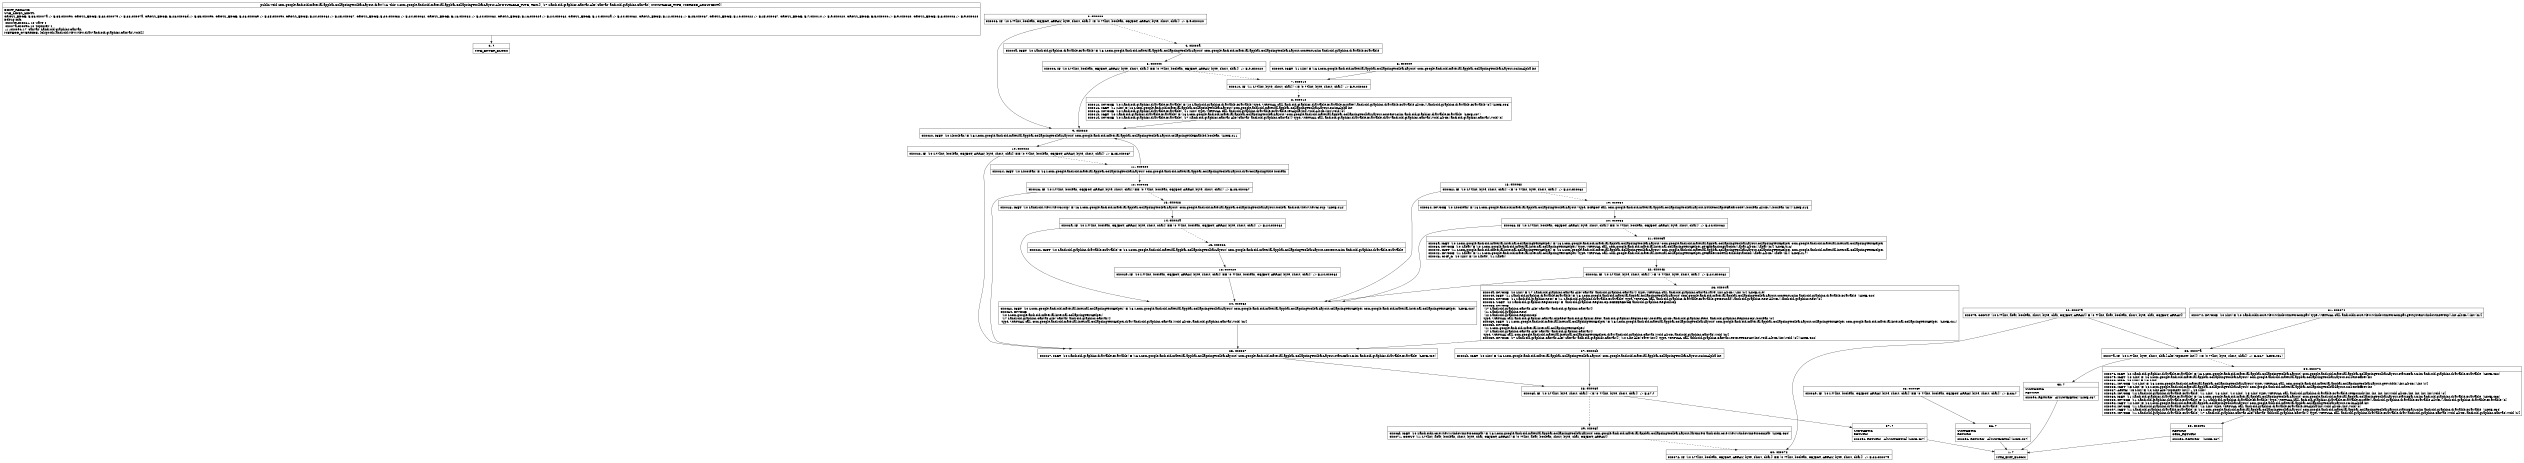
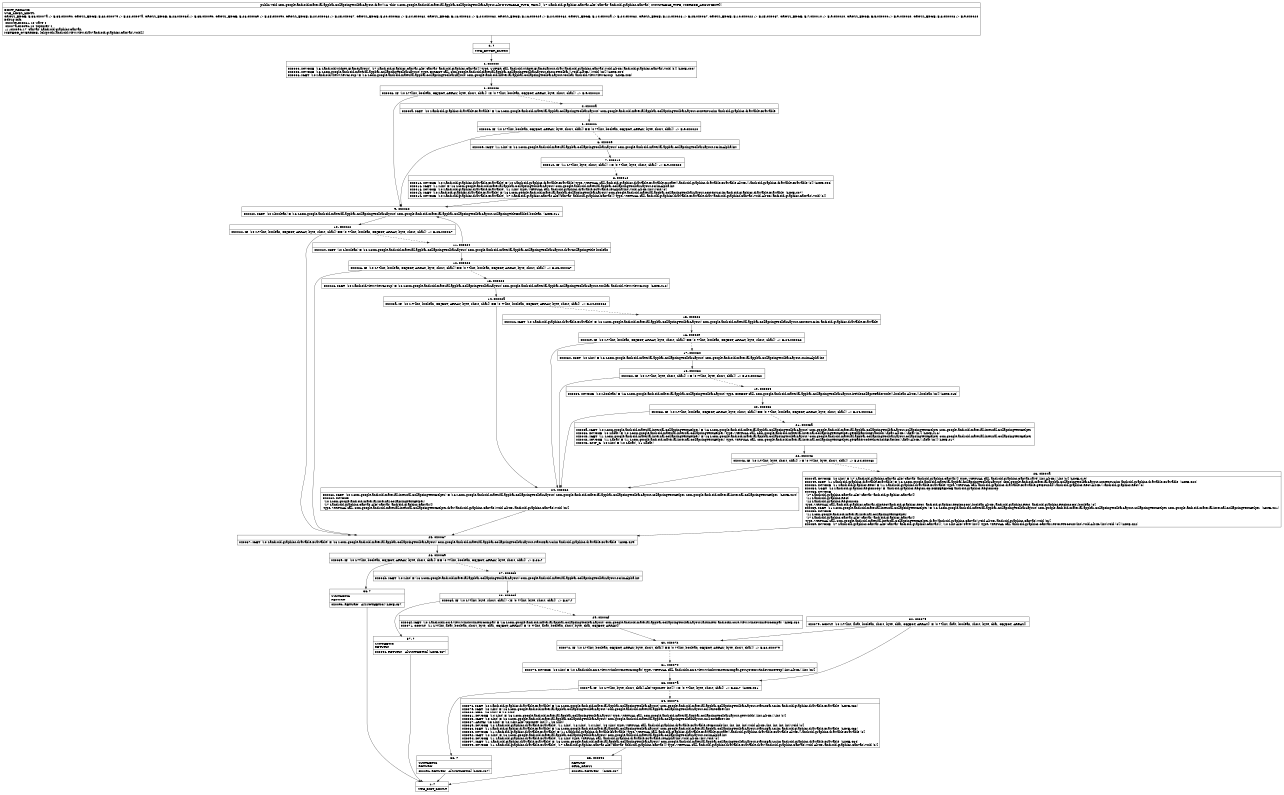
none -> (491, 70)
(1225, 75) -> (596, 135)
none -> (692, 356)
(1413, 372) -> (437, 548)
(2184, 434) -> (582, 766)
(1690, 445) -> (637, 634)
(2011, 457) -> (432, 789)
none -> (471, 567)
none -> (670, 655)
